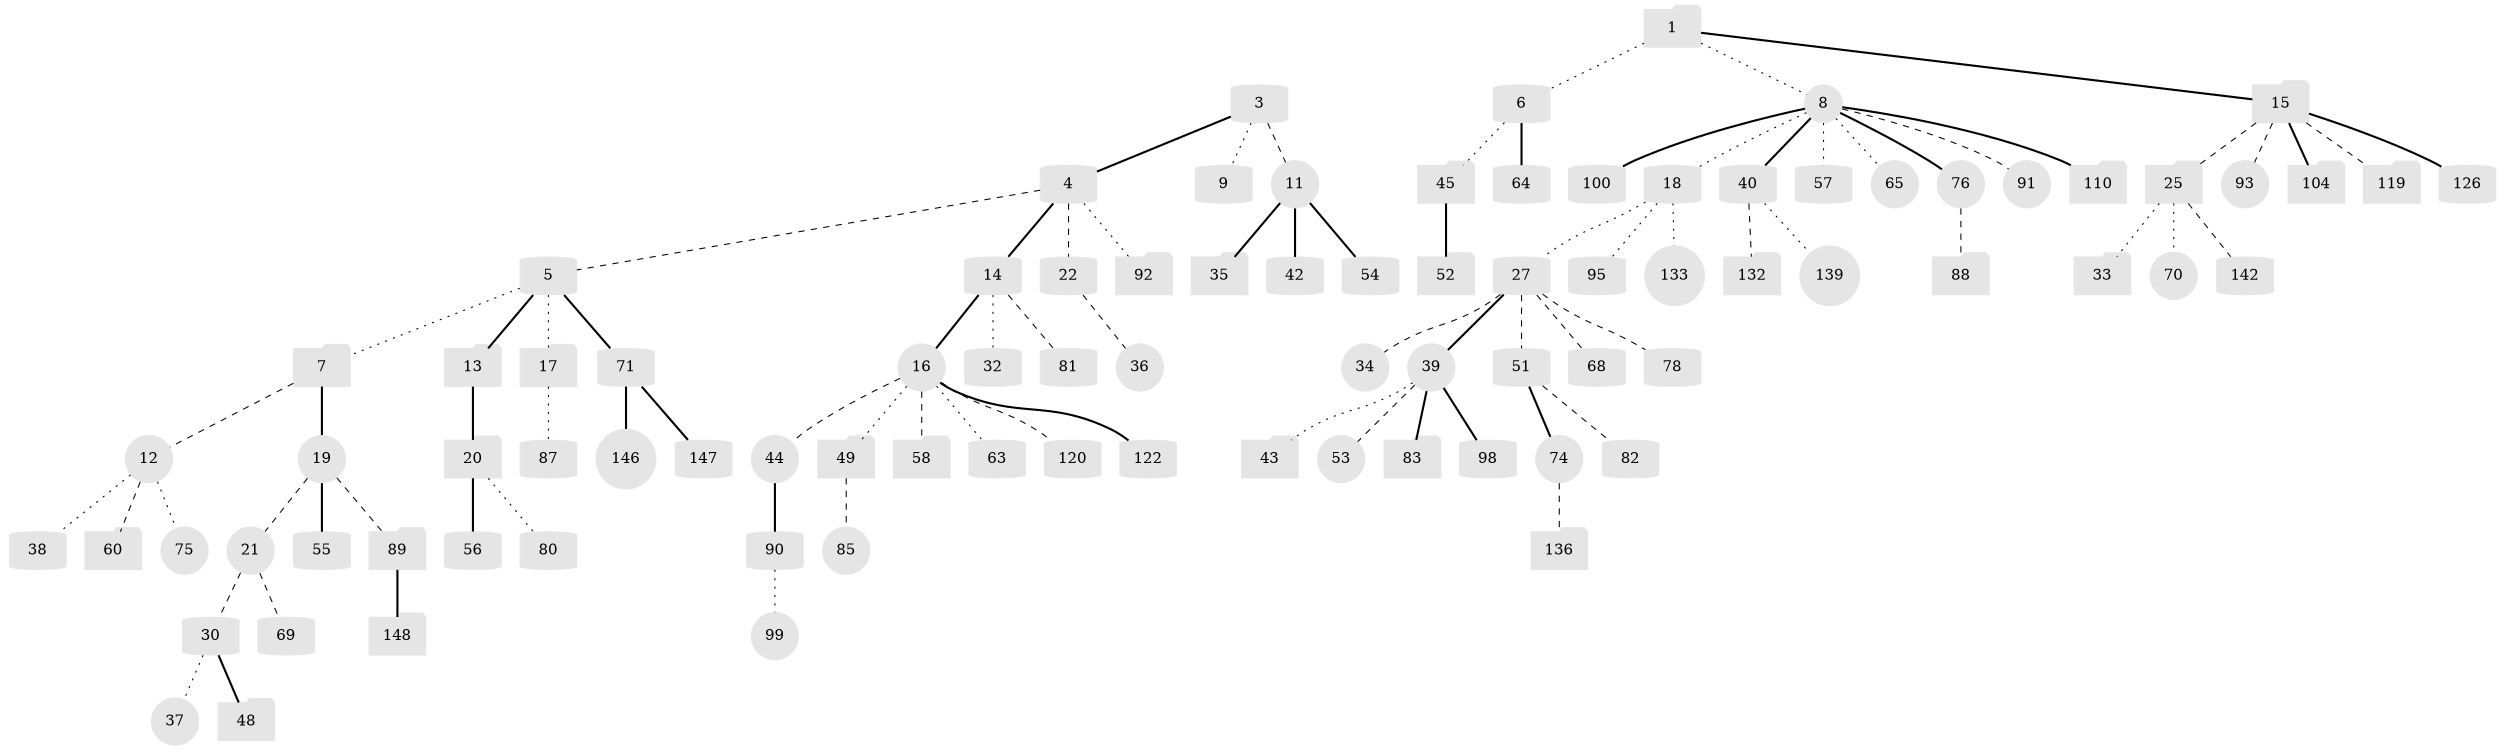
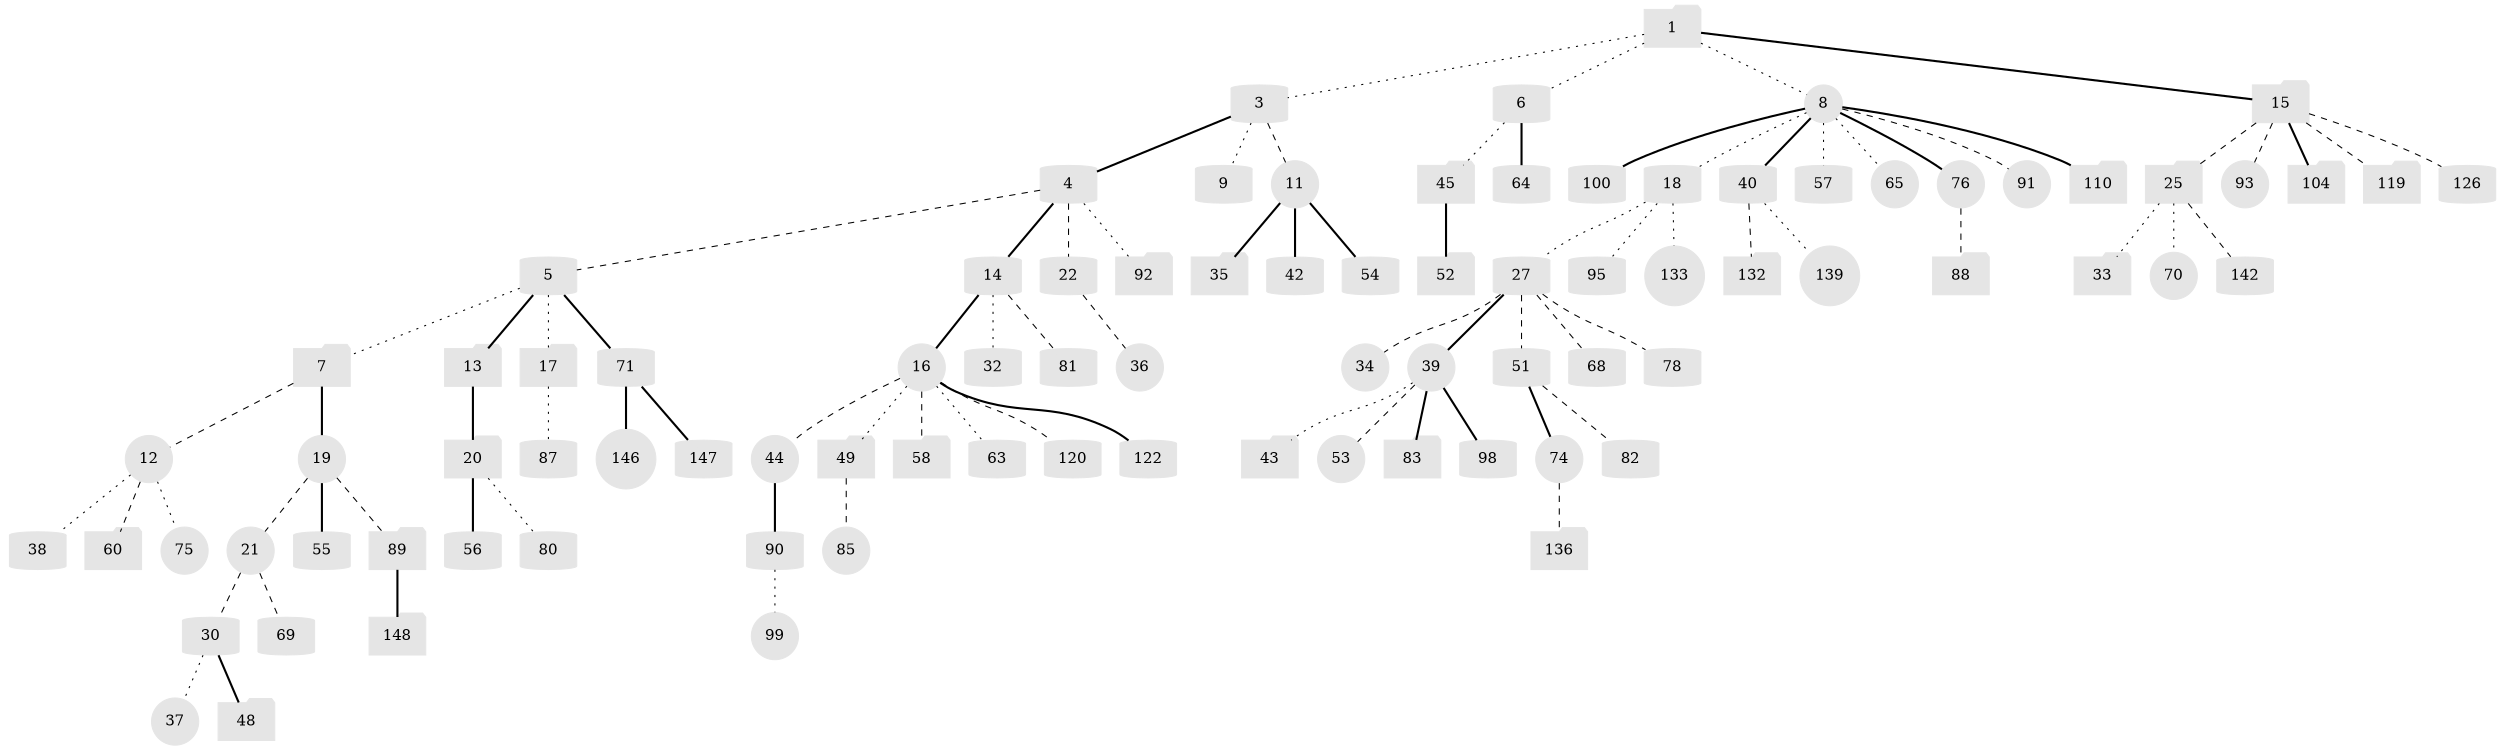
none -> (1466, 66)
(2376, 138) -> (2376, 138)
